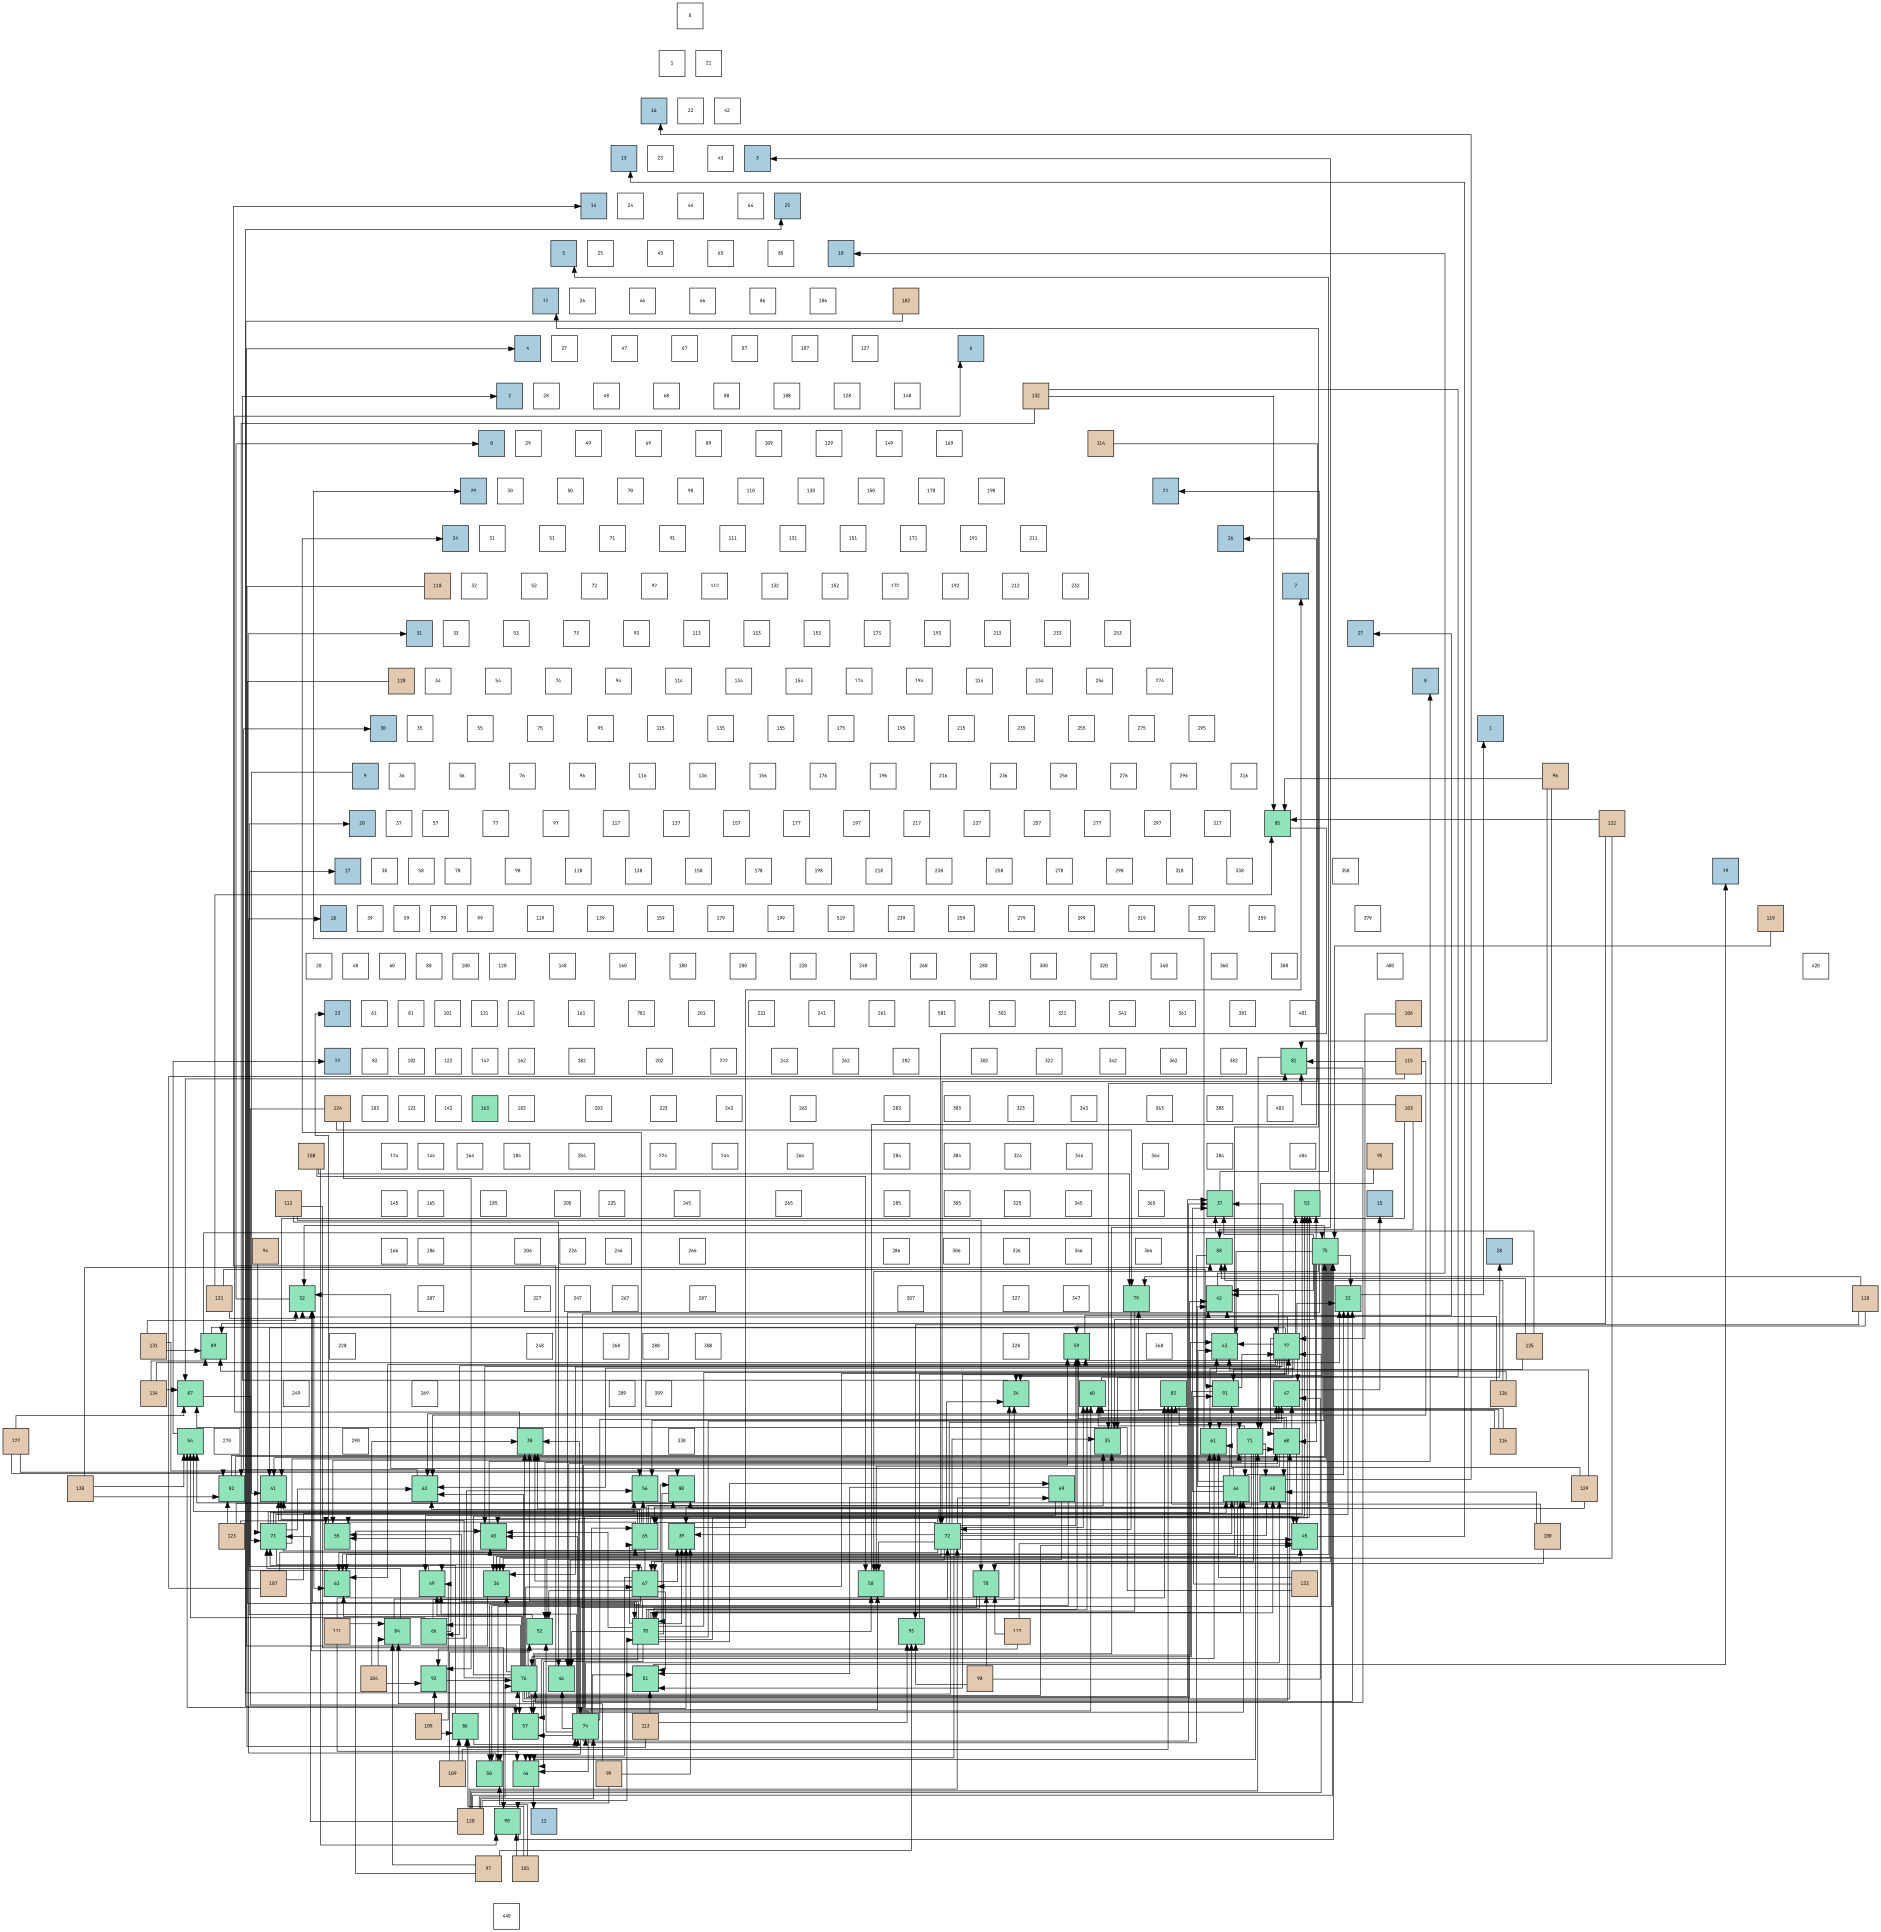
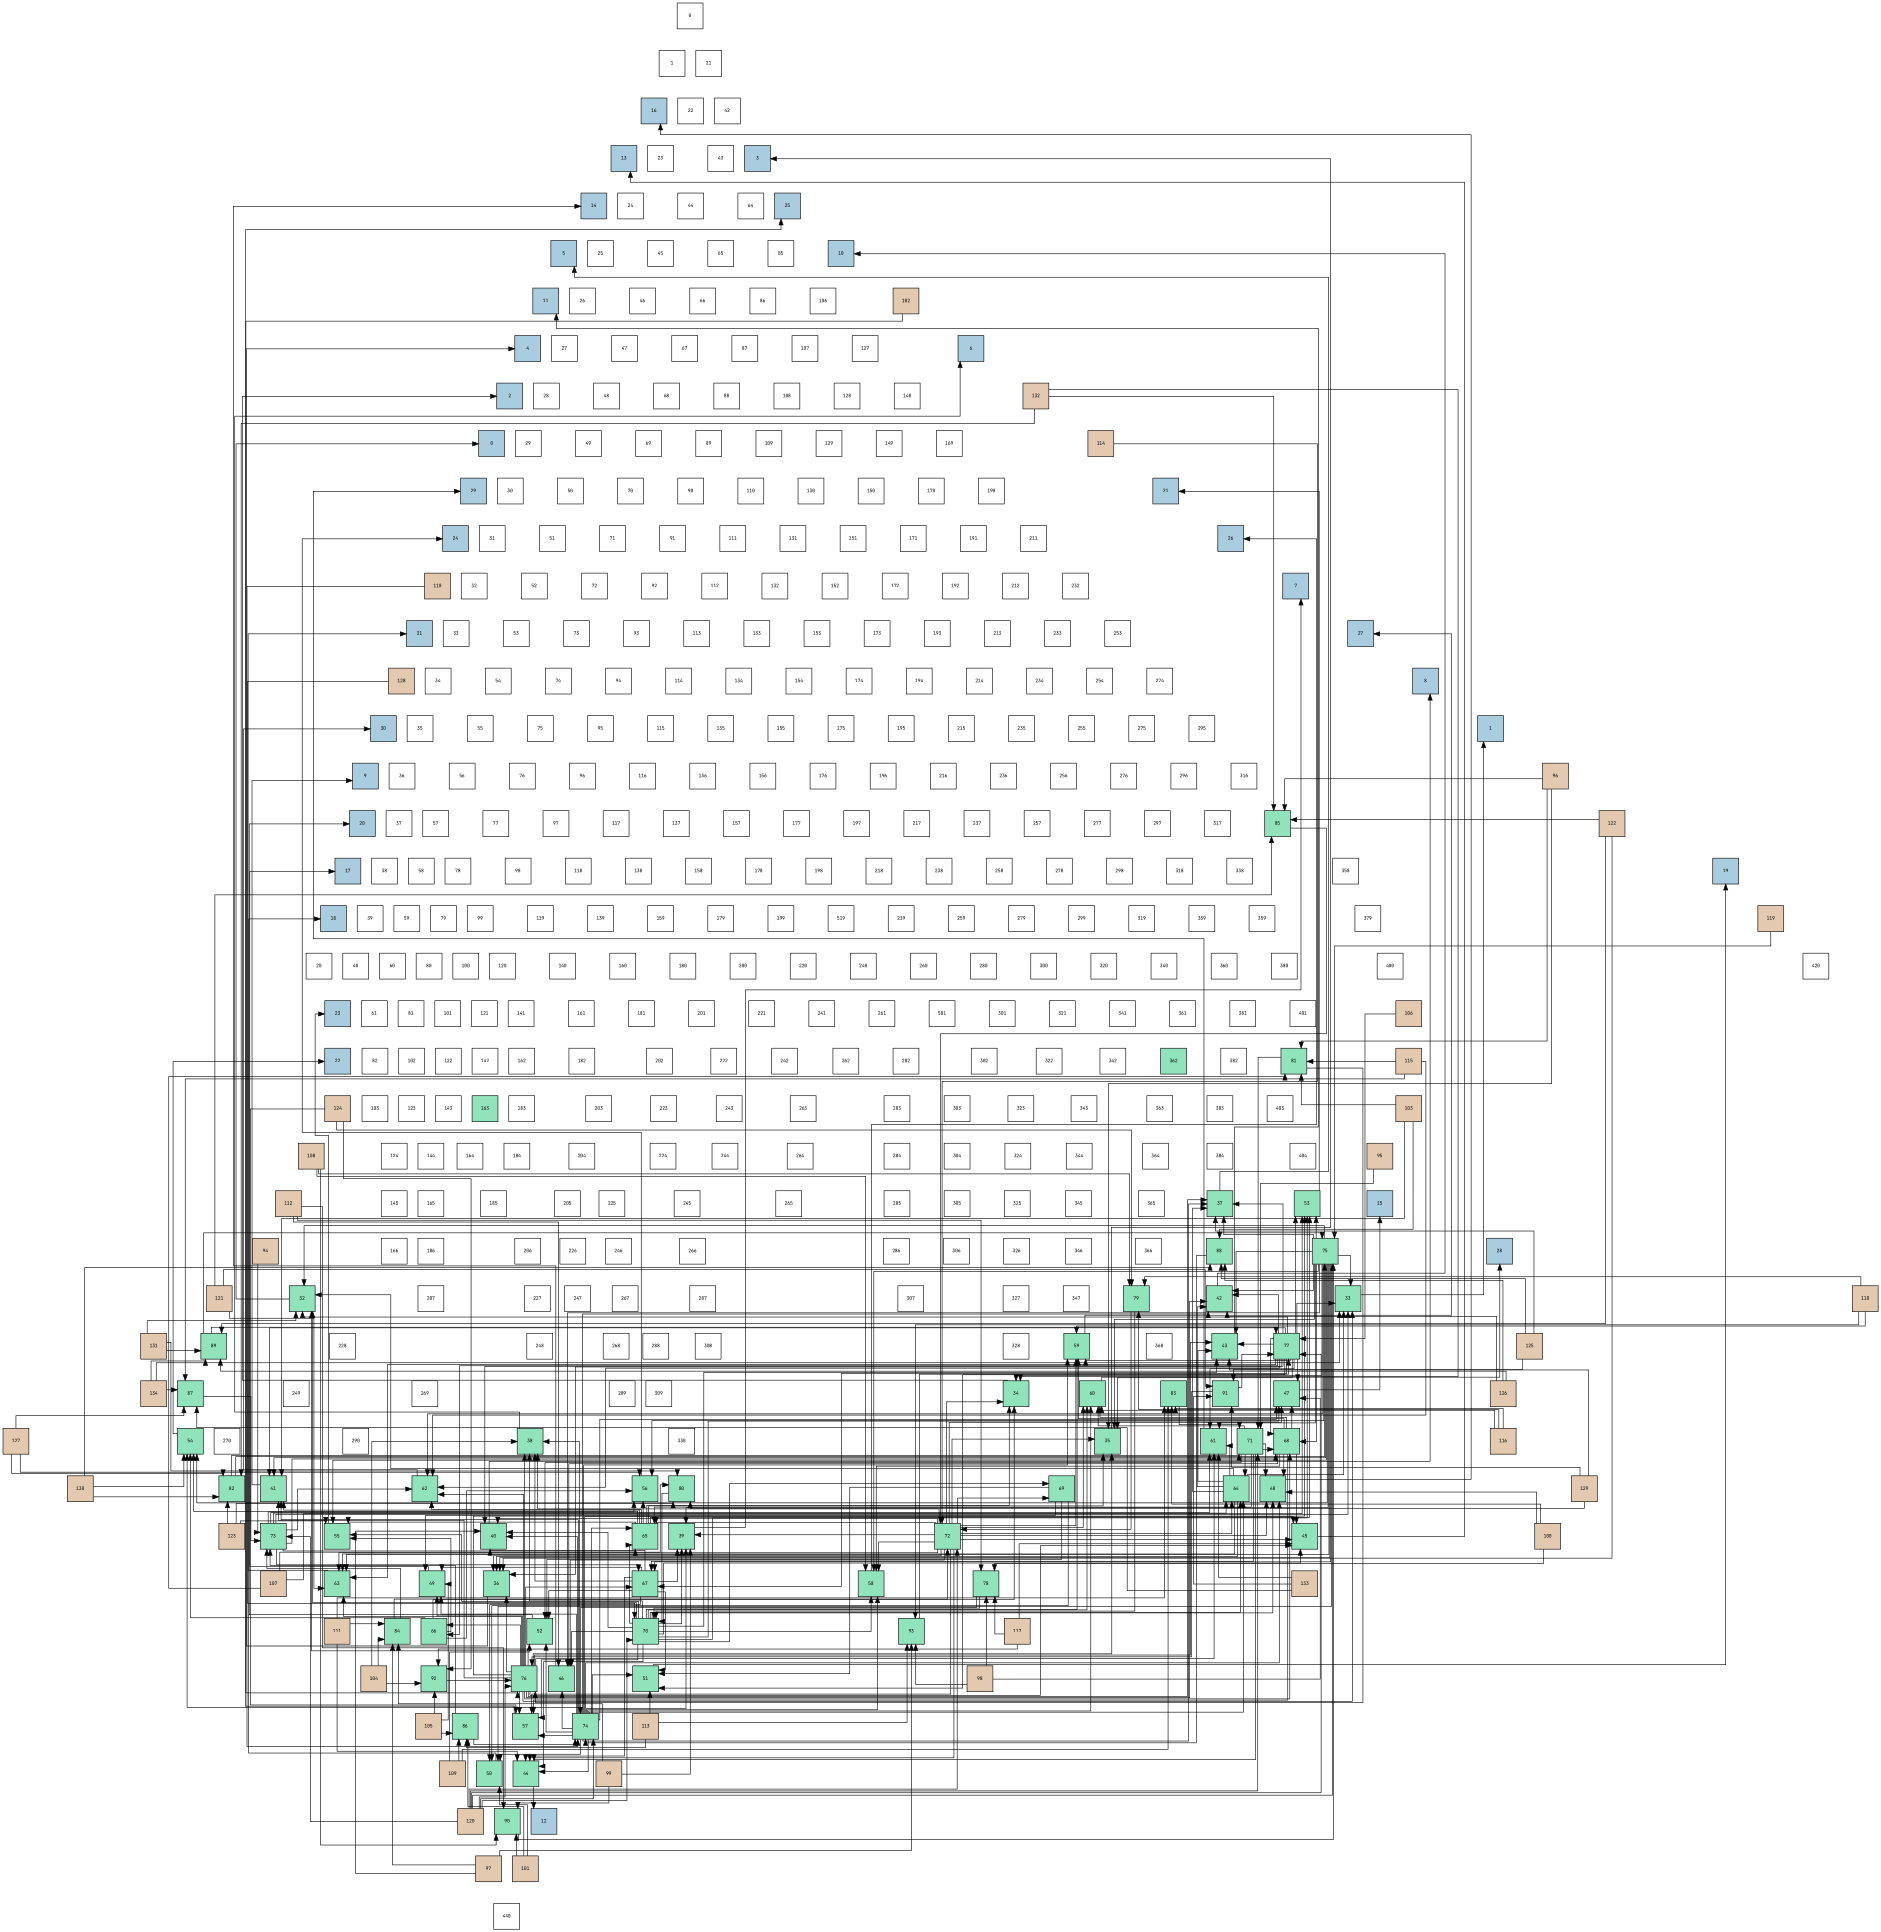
(641, 1014) -> (641, 1014)
(1174, 1061) -> (1174, 1061)
(251, 1084) -> (252, 1090)
